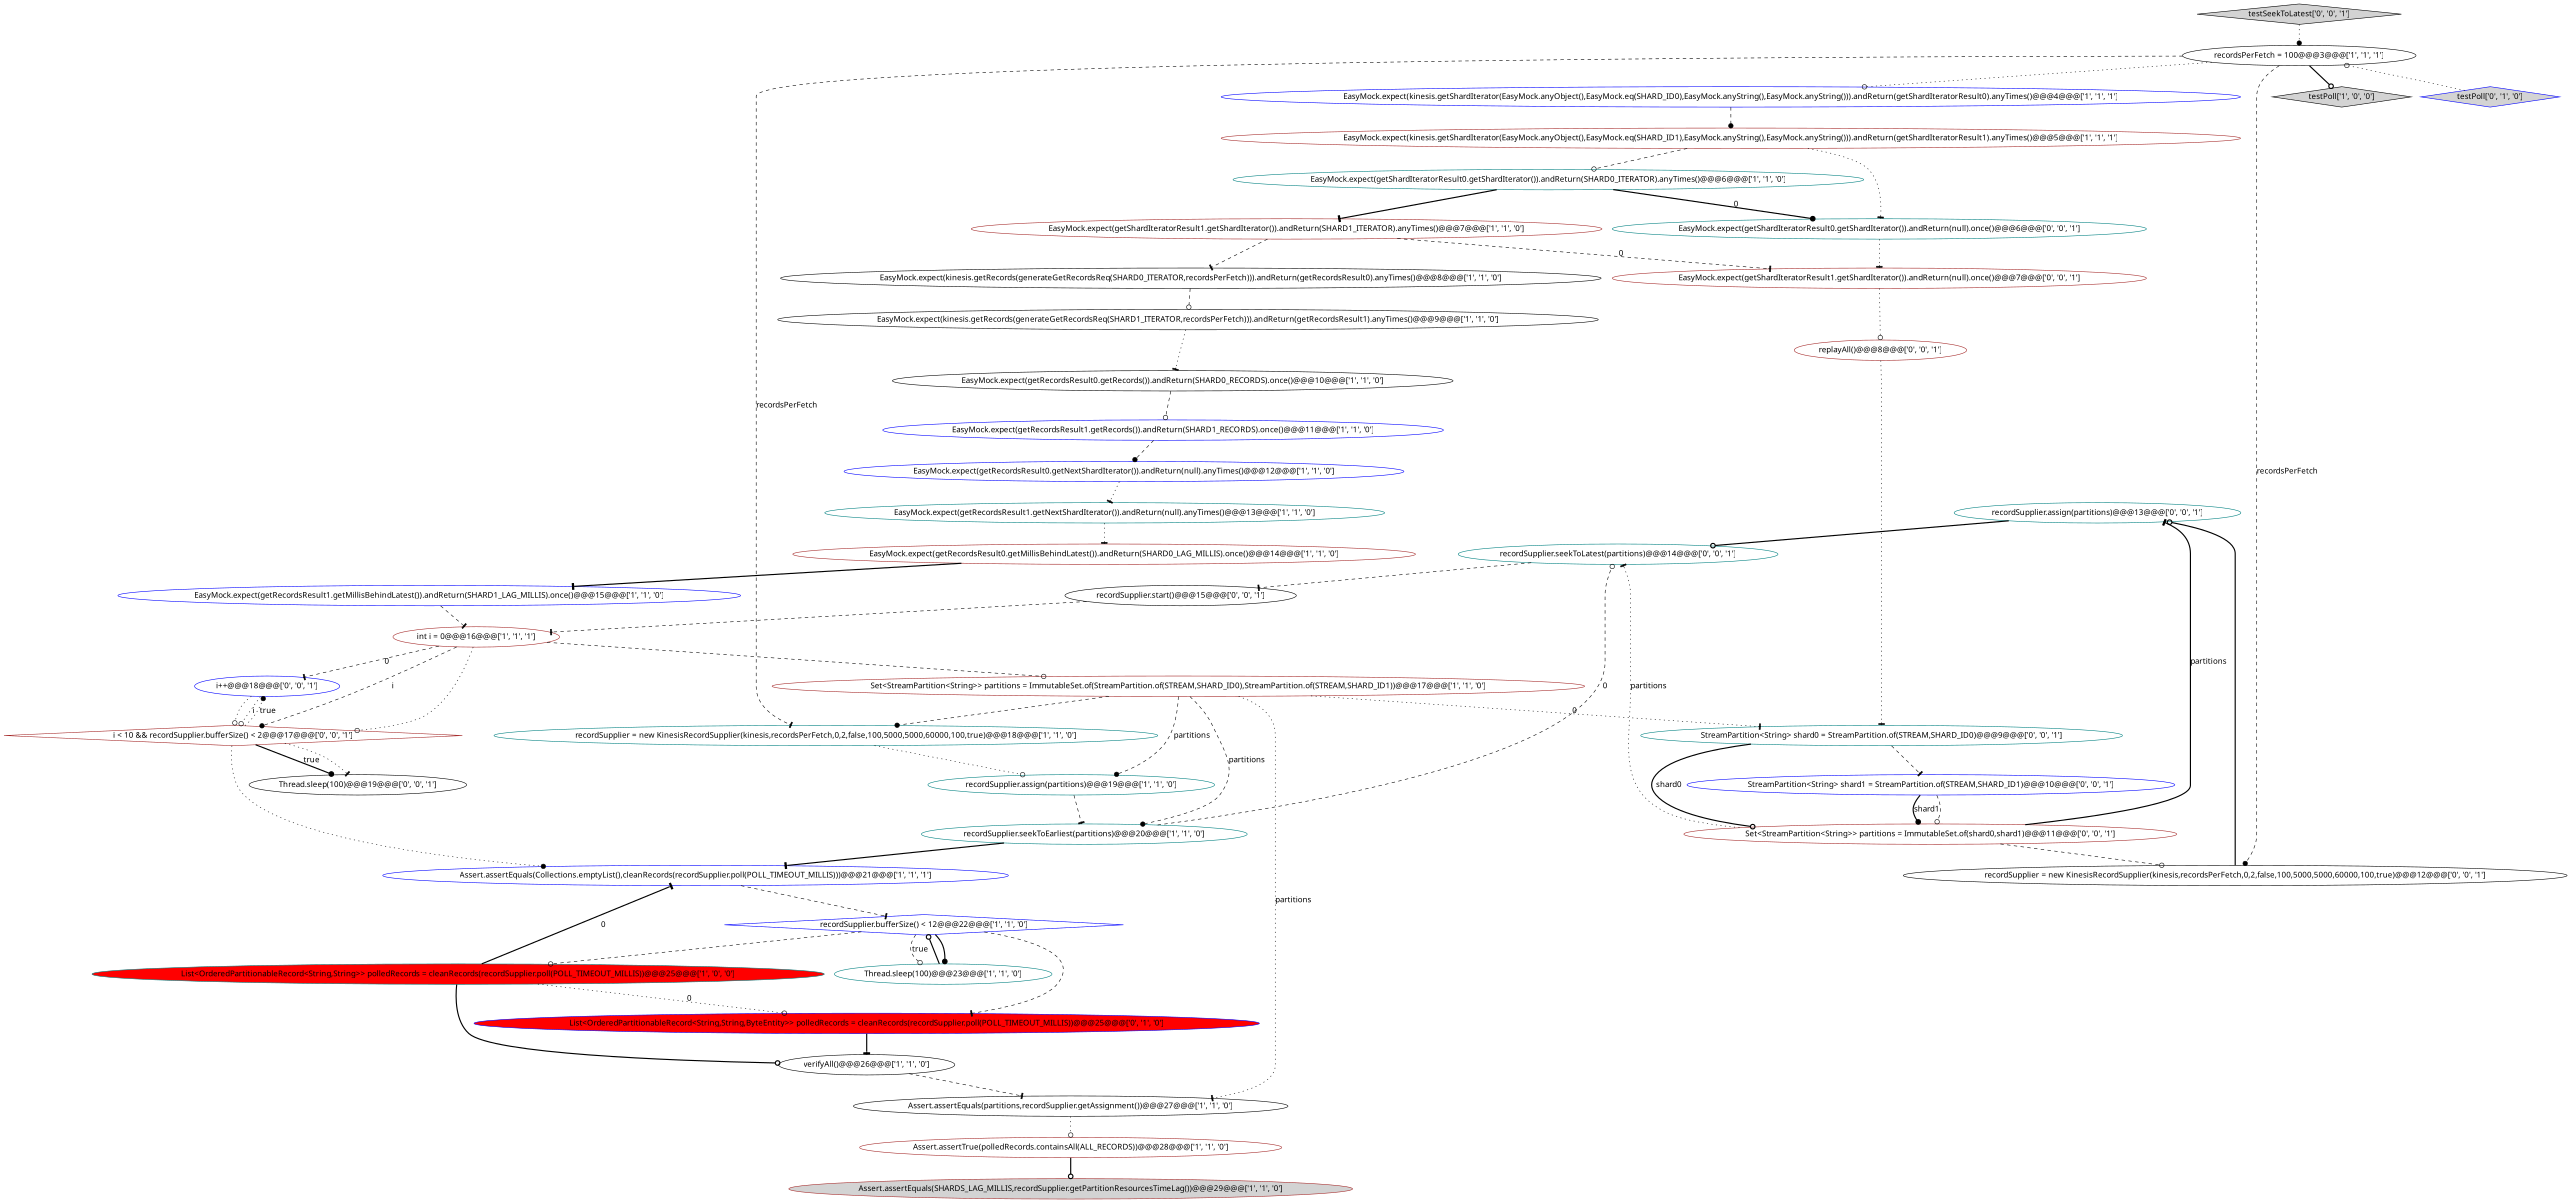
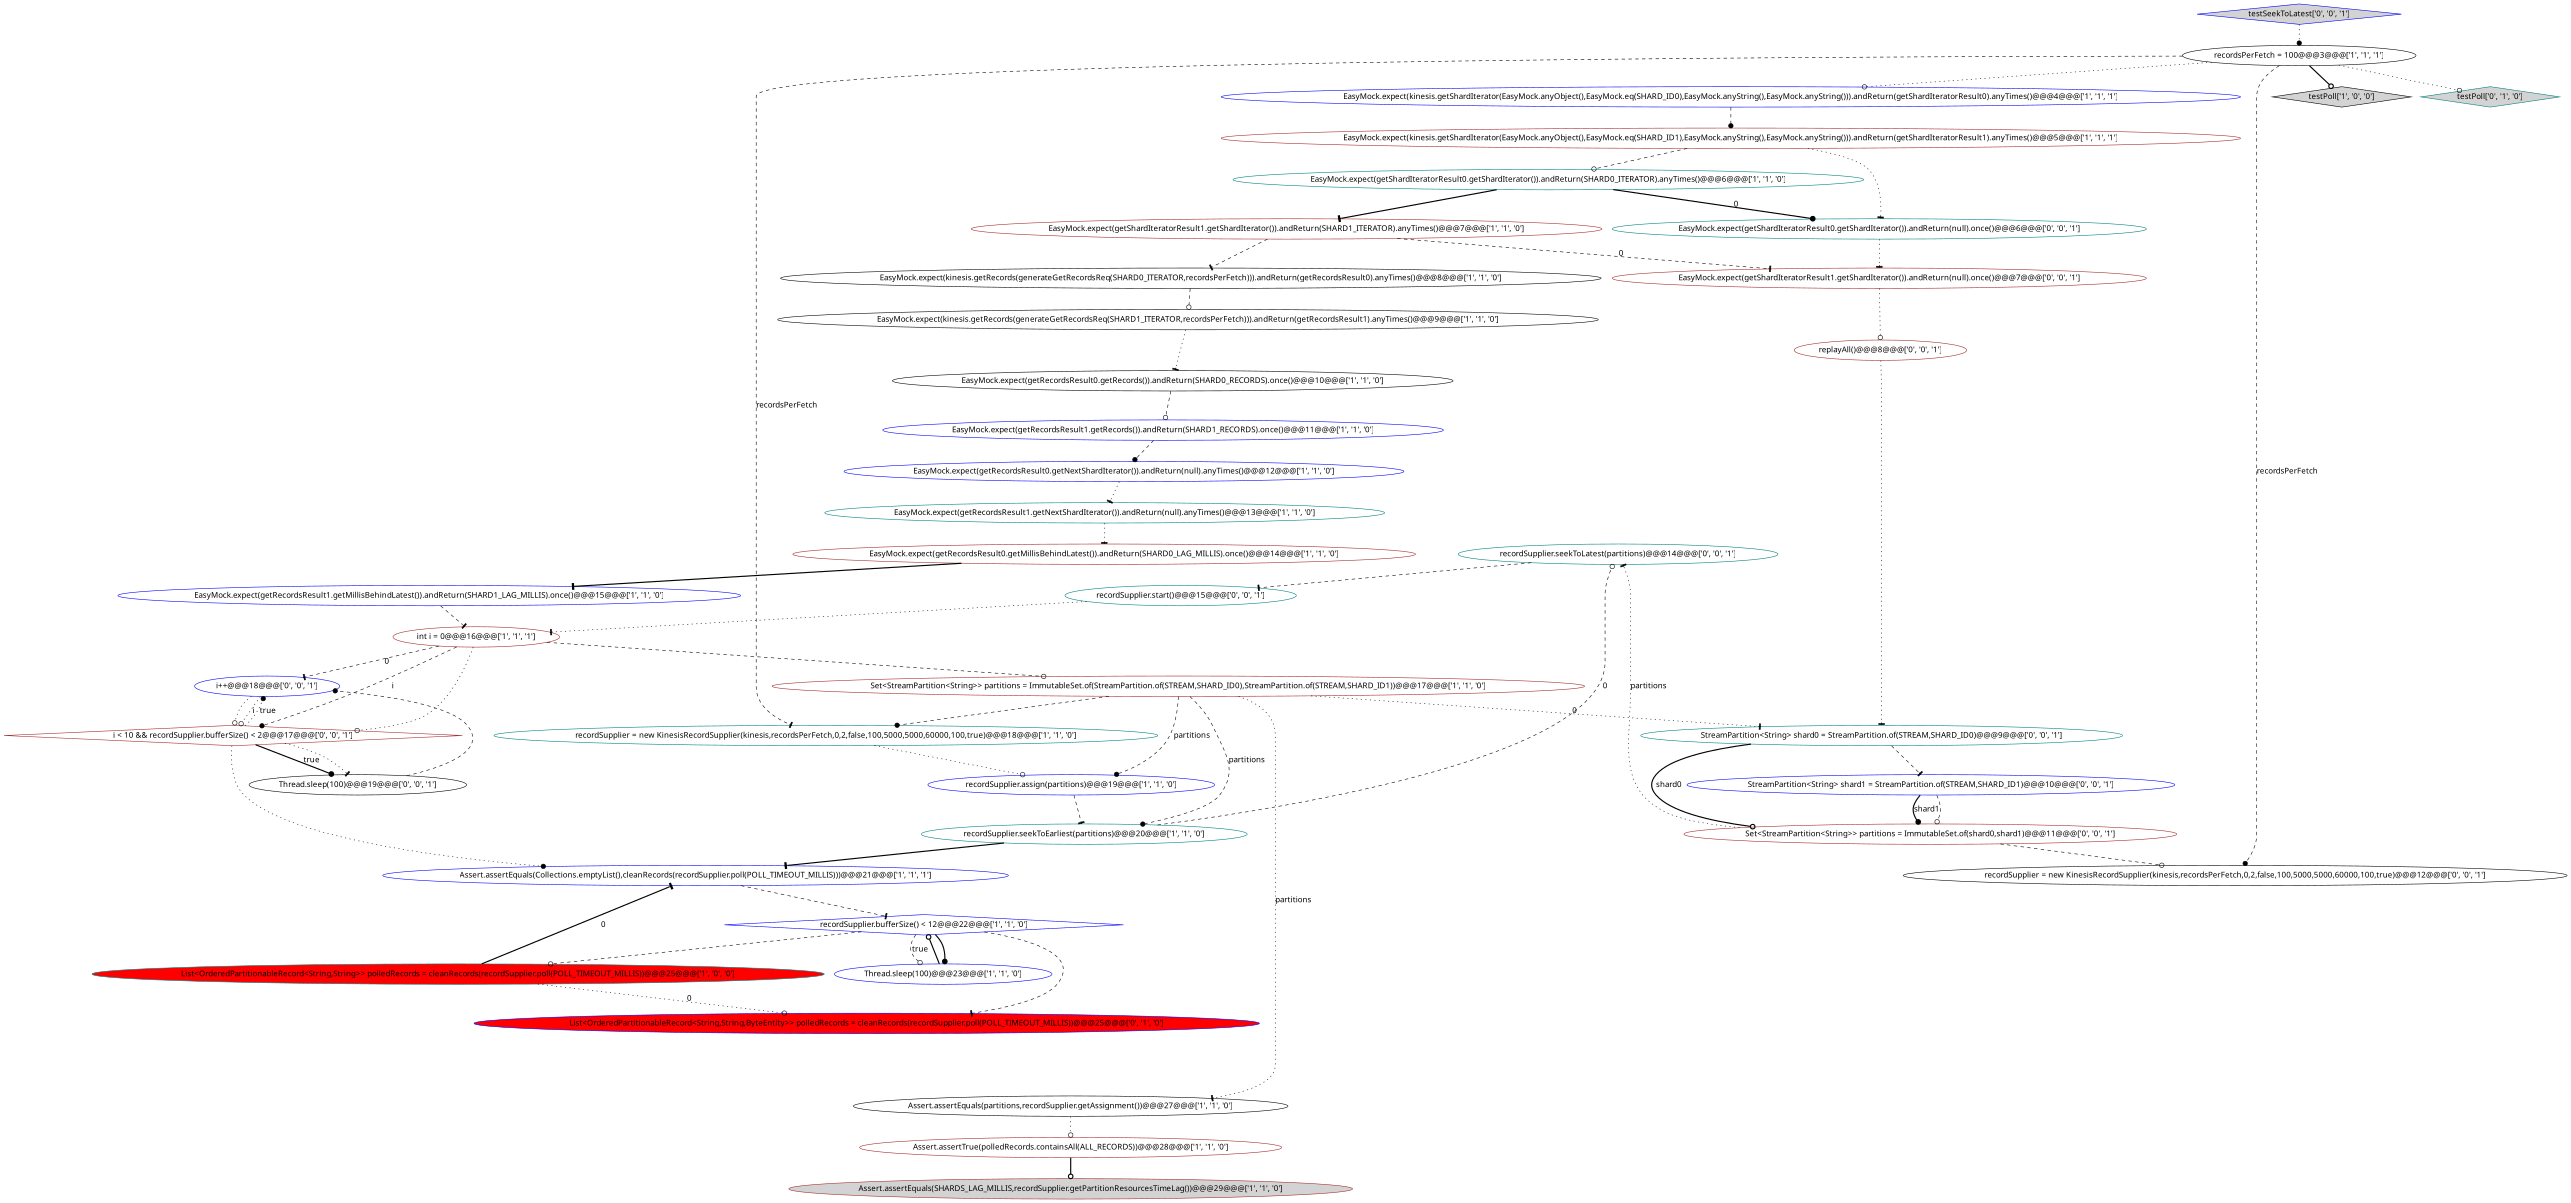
(2299, 14) -> (2299, 14)
(2407, 78) -> (2398, 78)
(2490, 97) -> (2490, 97)
(2098, 513) -> none
(1181, 596) -> (1181, 596)
(820, 617) -> (820, 617)
none -> (450, 714)
(1071, 785) -> (1071, 785)
(943, 974) -> (943, 974)
(867, 1065) -> none
